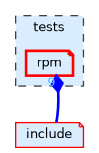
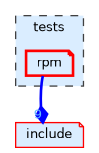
(58, 107) -> (41, 94)
